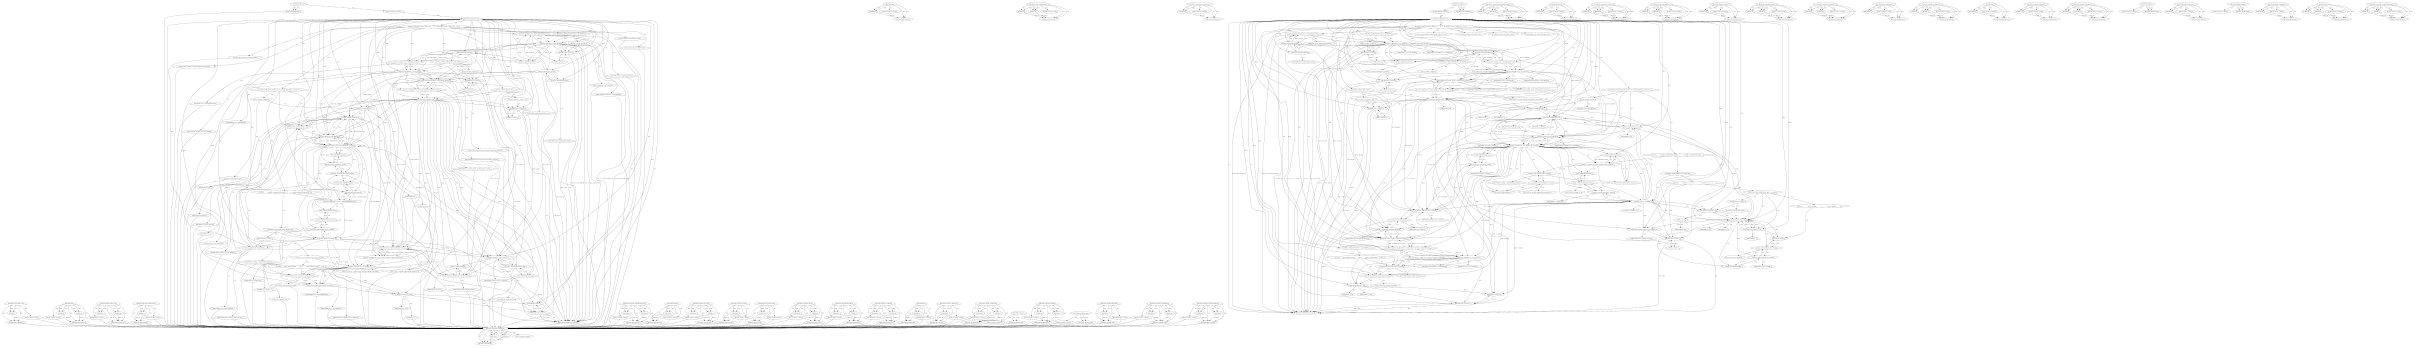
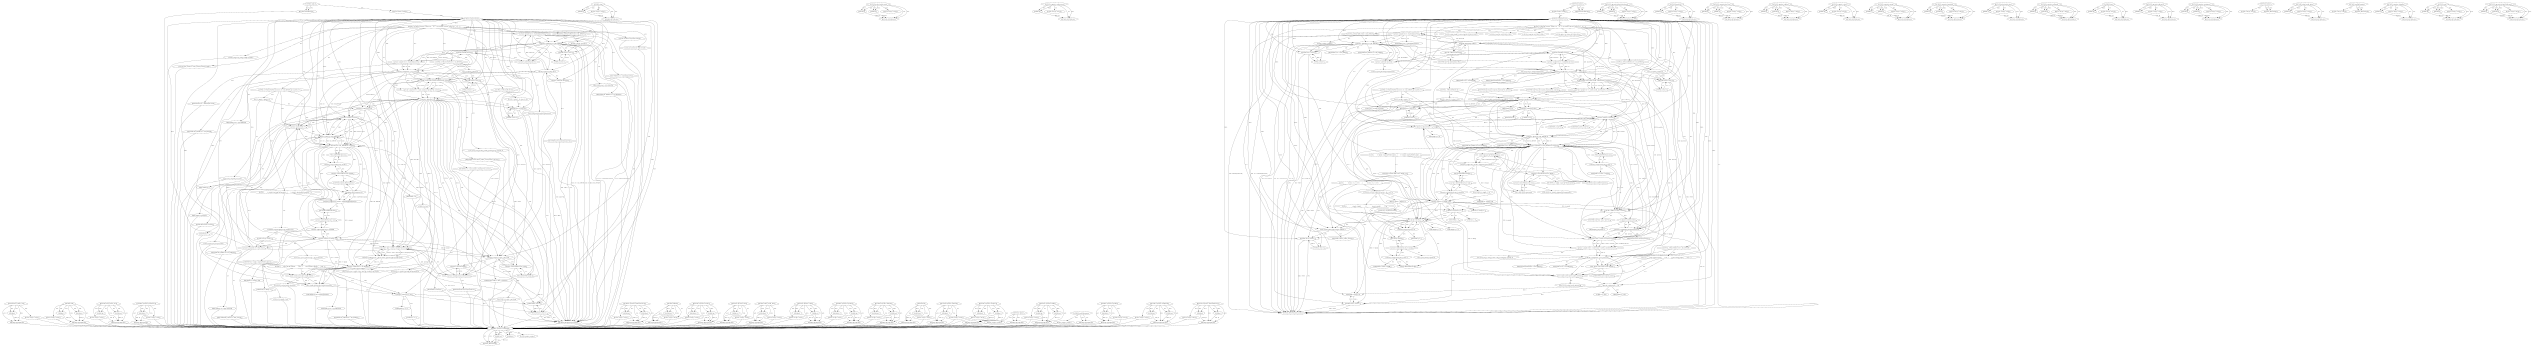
(1681, 224) -> (1455, 215)
